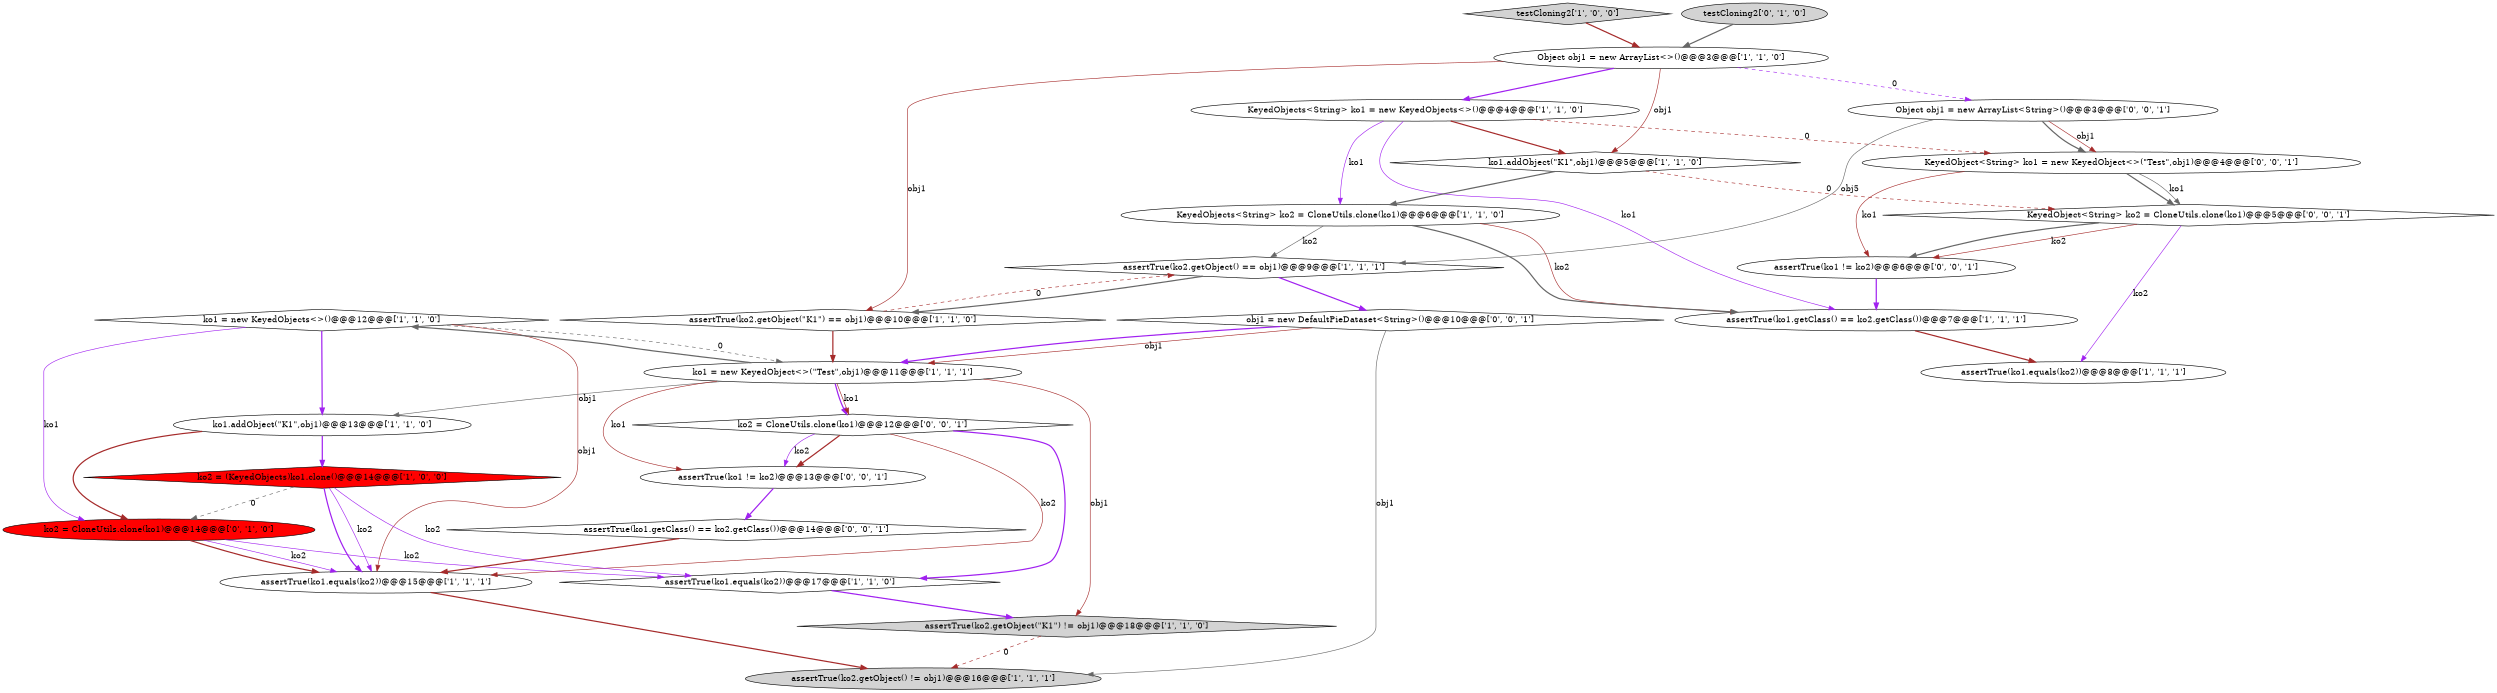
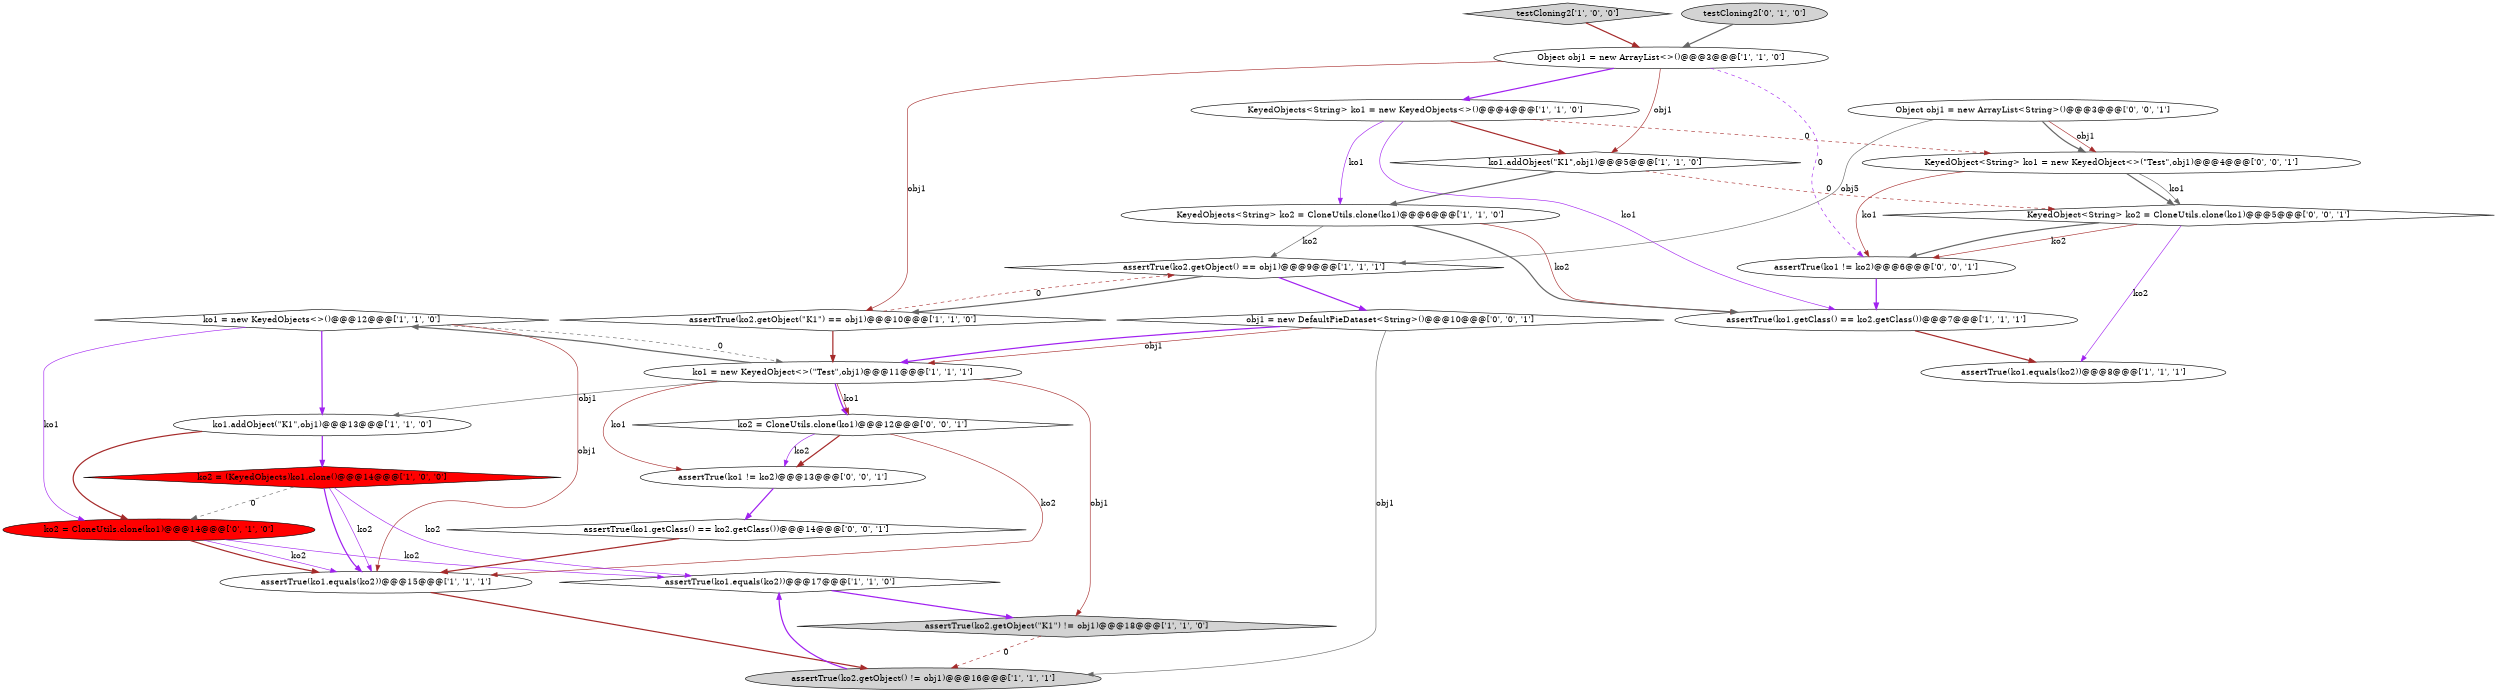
(1851, 82) -> (1813, 133)
(1065, 517) -> (800, 646)
